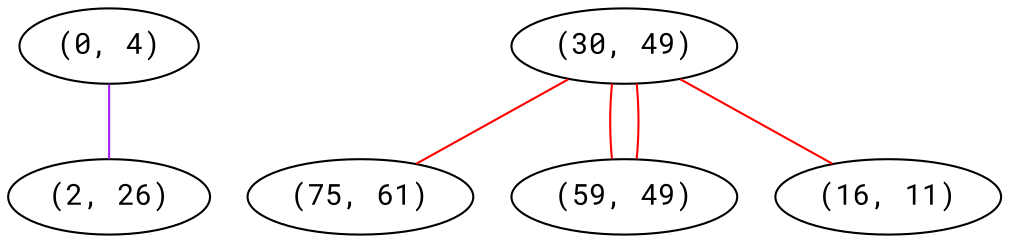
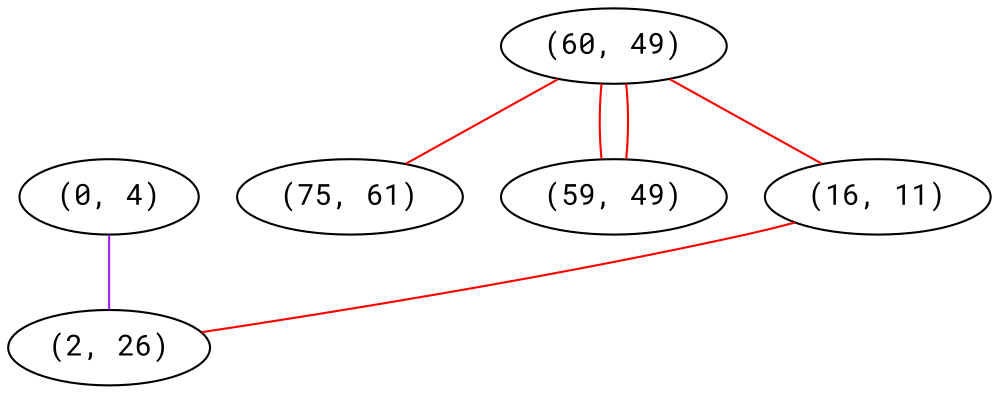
(624, 46) -> (614, 46)
none -> (499, 283)
